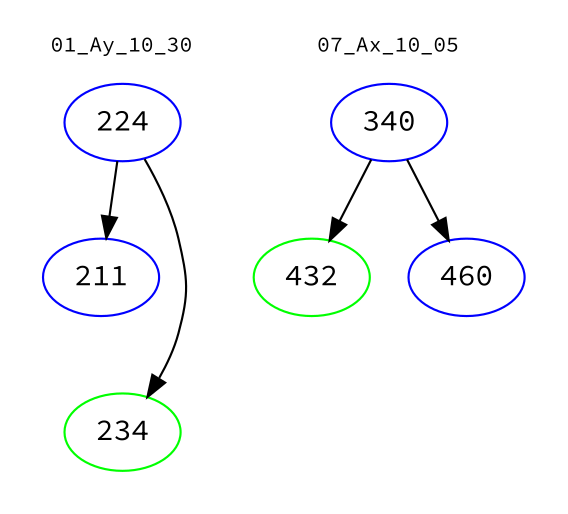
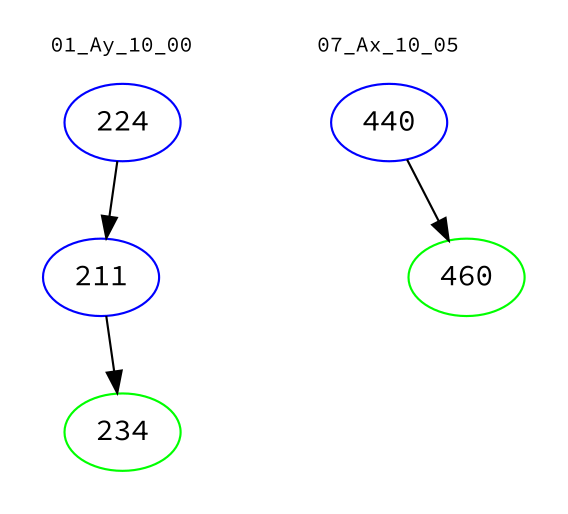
(123, 46) -> (123, 46)
(389, 123) -> (389, 123)
(184, 267) -> (110, 344)
(312, 277) -> none
(467, 277) -> (467, 277)
